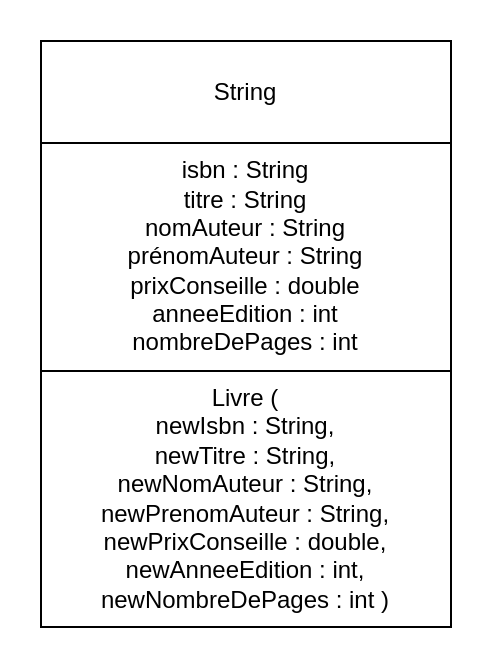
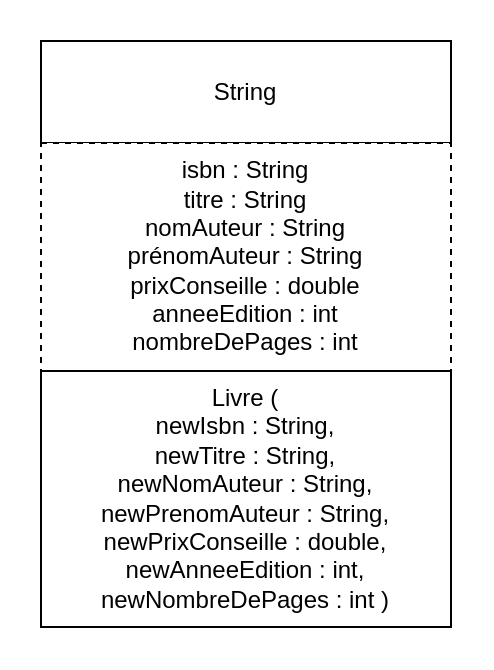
(246, 257) -> (246, 257)
